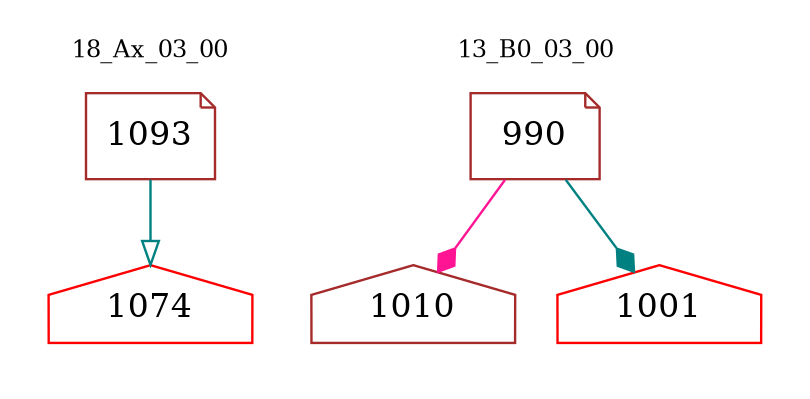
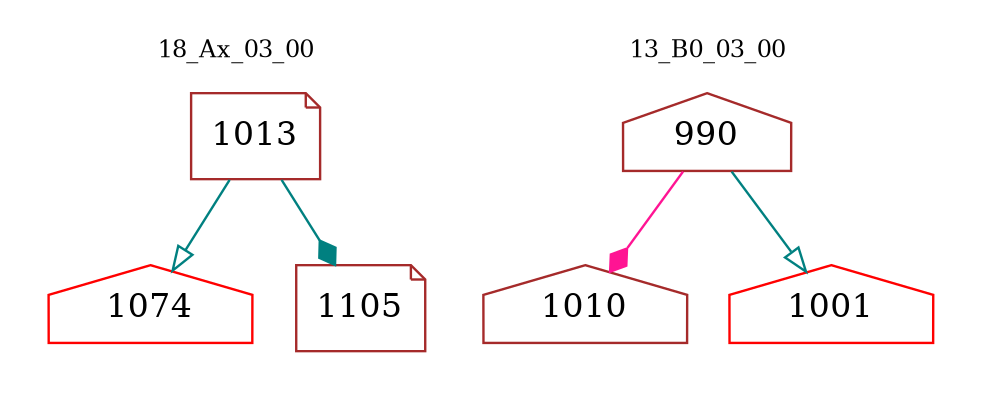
(150, 136) -> (256, 136)
(535, 136) -> (707, 136)
(591, 214) -> (761, 212)
none -> (361, 308)
